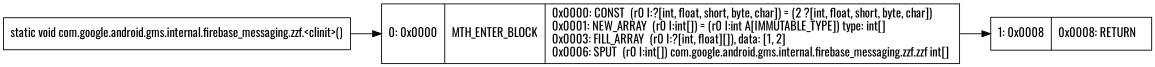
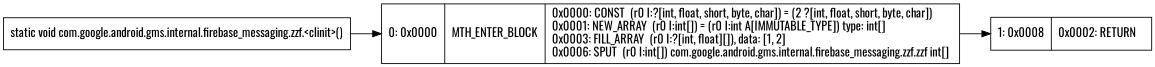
(1101, 33) -> (1101, 33)
